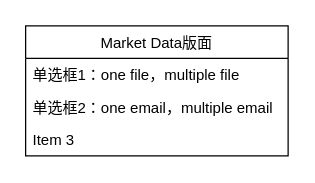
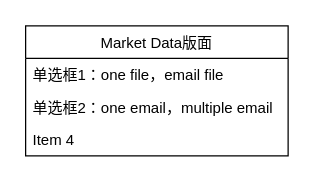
(145, 75) -> (134, 75)
(56, 140) -> (56, 140)
